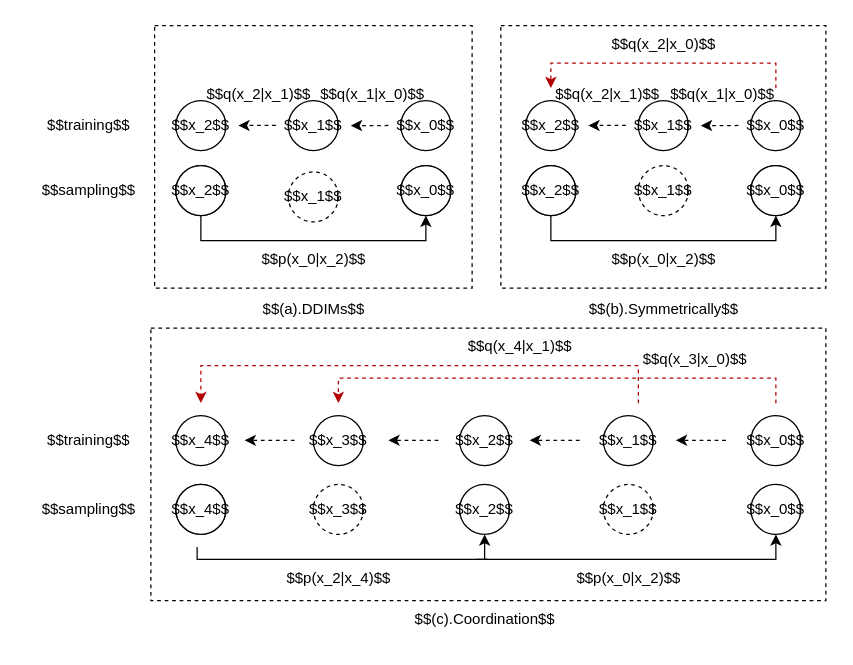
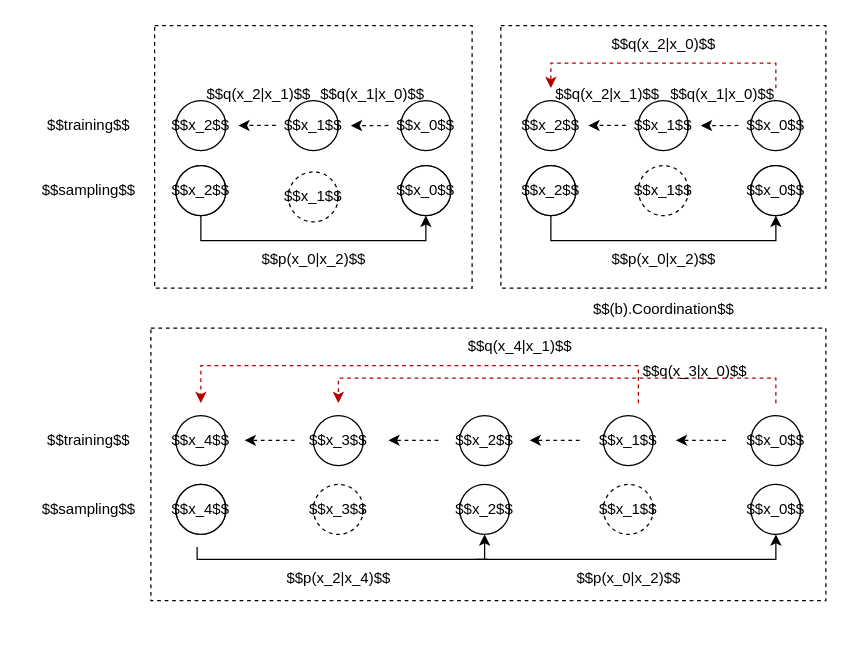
(313, 309) -> none
(664, 309) -> (664, 309)
(694, 359) -> (694, 372)
(484, 619) -> none
